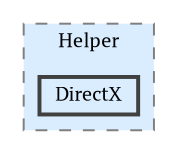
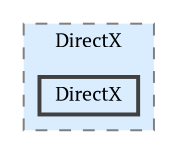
(89, 42) -> (89, 42)
